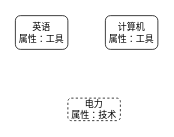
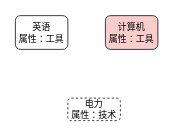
(132, 32) -> (132, 32)
